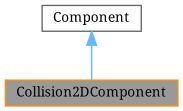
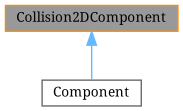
(92, 63) -> (92, 63)
